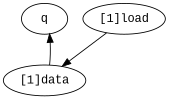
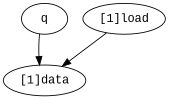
(50, 54) -> (39, 45)
